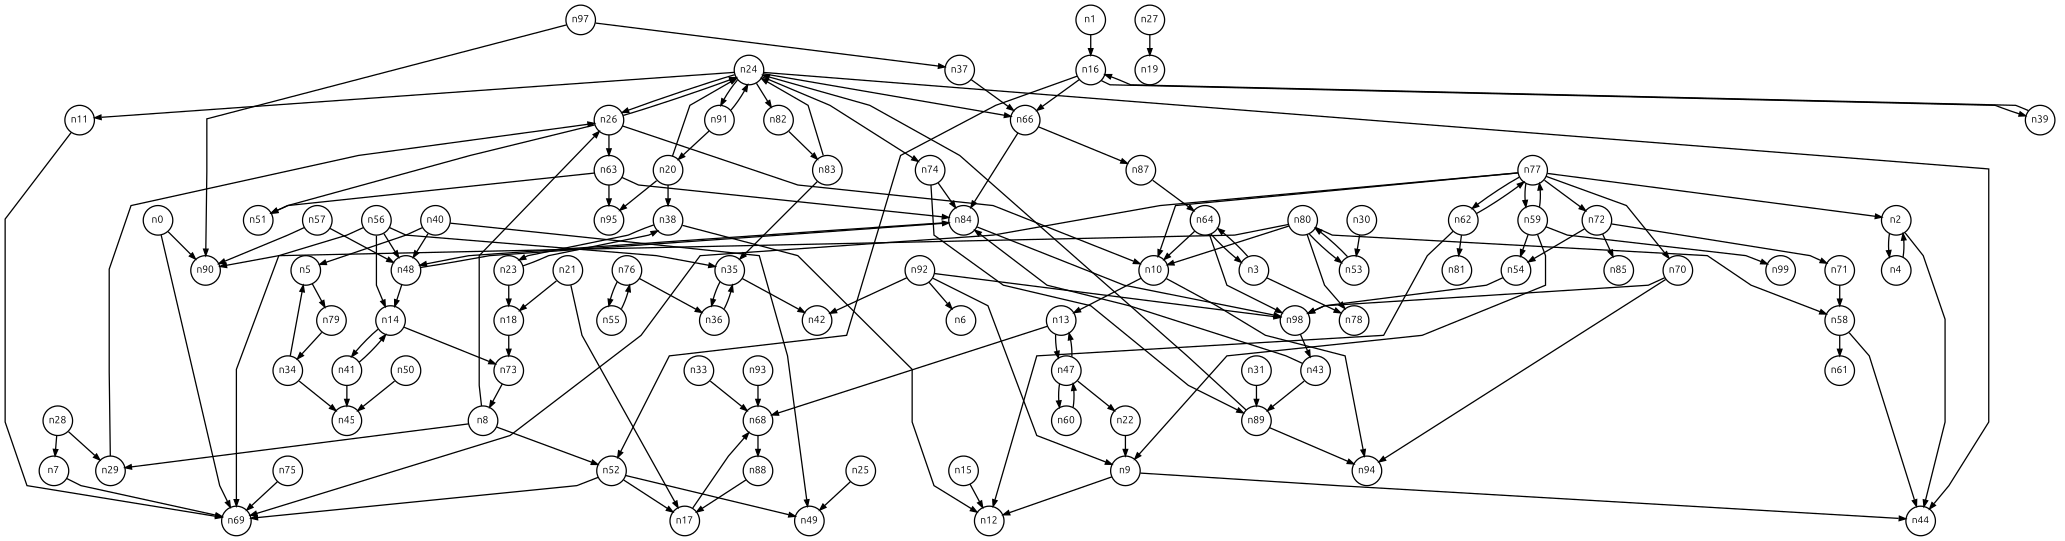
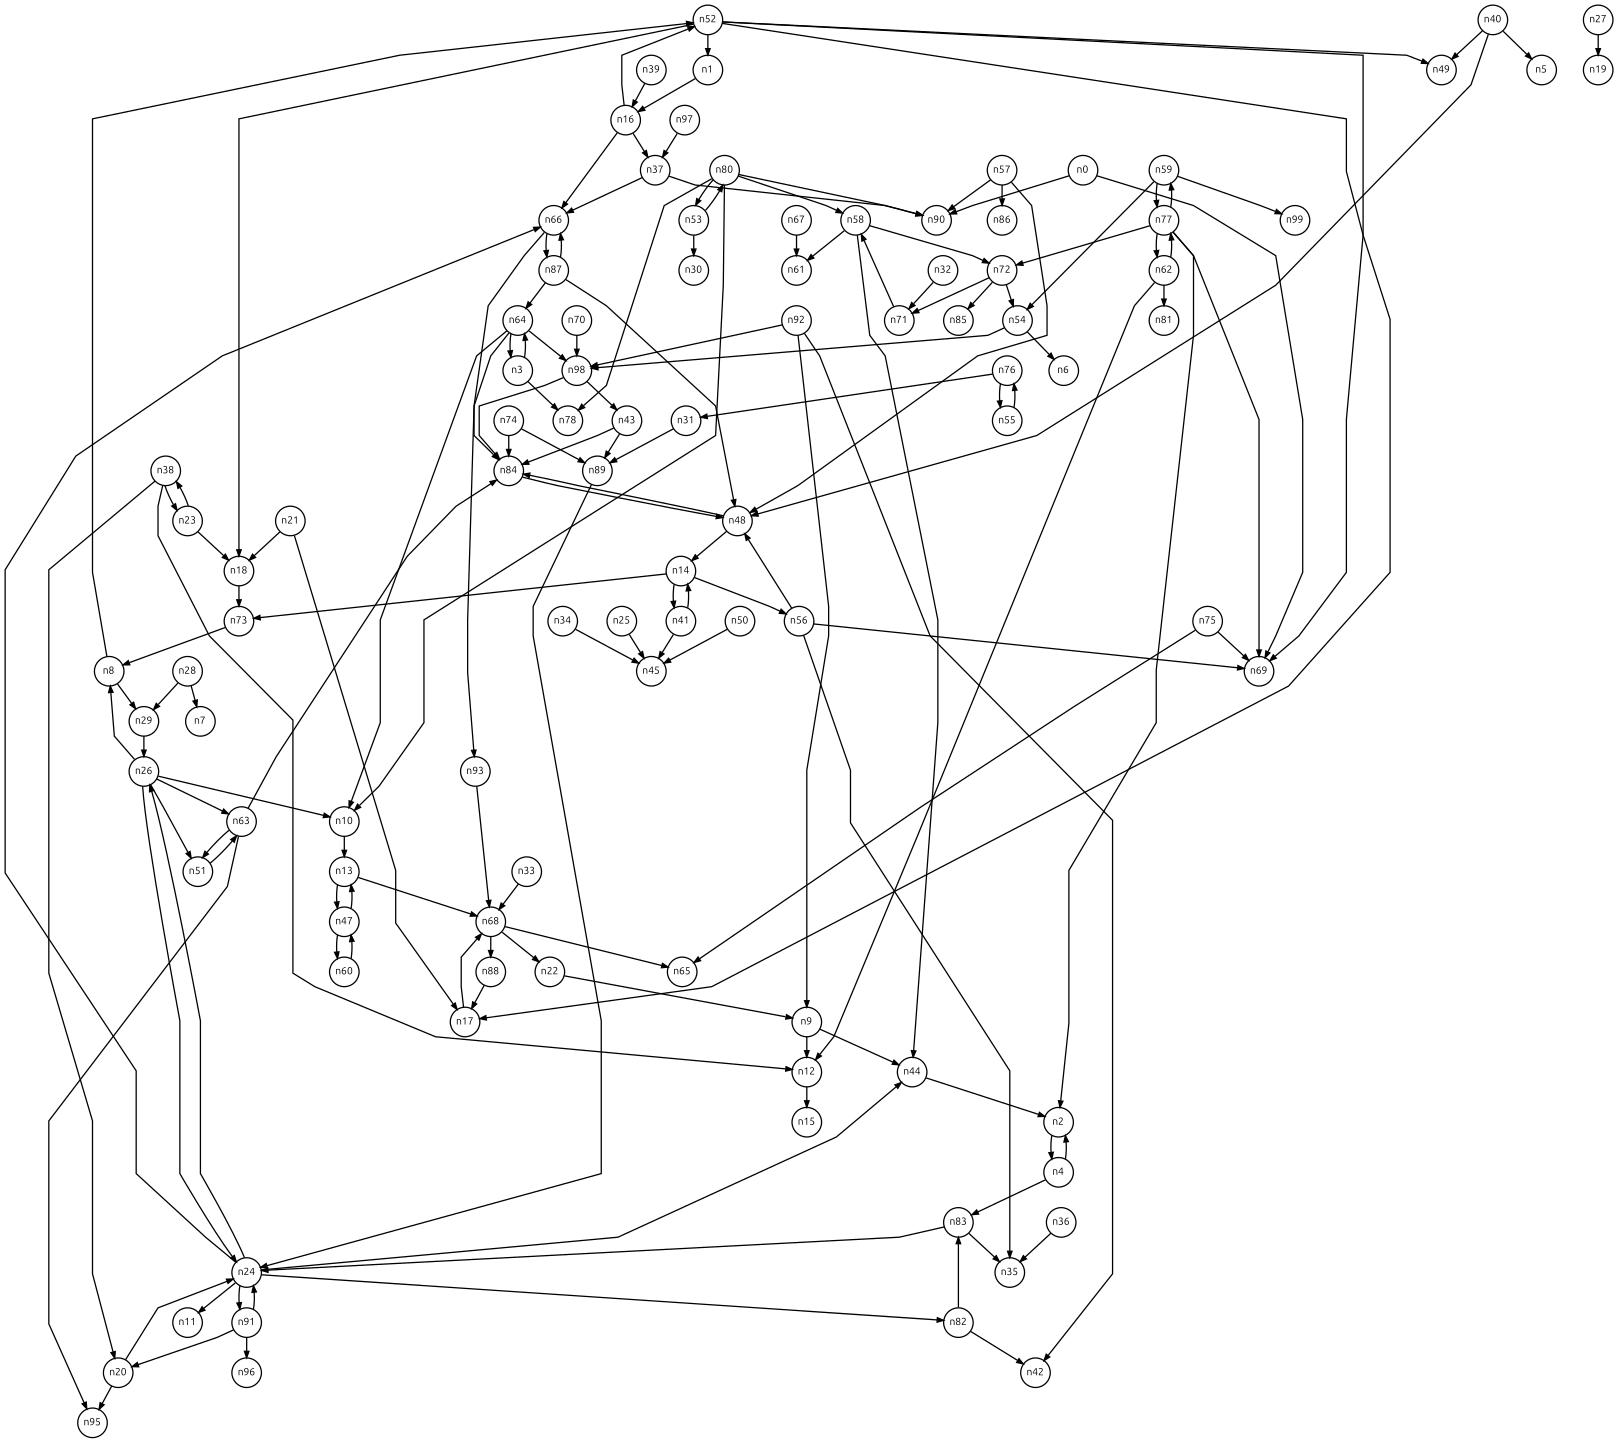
none -> (708, 42)
(324, 88) -> (761, 192)
(1561, 95) -> (639, 142)
(840, 112) -> none
none -> (255, 115)
(1323, 191) -> none
(668, 192) -> (49, 896)
(1615, 201) -> none
none -> (797, 220)
none -> (1002, 220)
none -> (927, 242)
(1358, 244) -> (694, 242)
none -> (561, 249)
(376, 269) -> (737, 594)
none -> (943, 270)
(479, 272) -> (114, 730)
(1114, 281) -> (496, 401)
(716, 290) -> none
(663, 292) -> (850, 395)
(938, 293) -> (1040, 345)
(780, 299) -> (994, 1346)
(331, 321) -> none
(296, 324) -> none
(1402, 337) -> none
(1945, 363) -> (982, 1096)
none -> (678, 372)
(1093, 394) -> (518, 945)
(5, 395) -> none
(1367, 471) -> none
(975, 493) -> (807, 1094)
(838, 494) -> (635, 643)
(141, 499) -> none
none -> (470, 537)
none -> (222, 853)
none -> (682, 972)
none -> (1018, 1193)
none -> (247, 1373)
